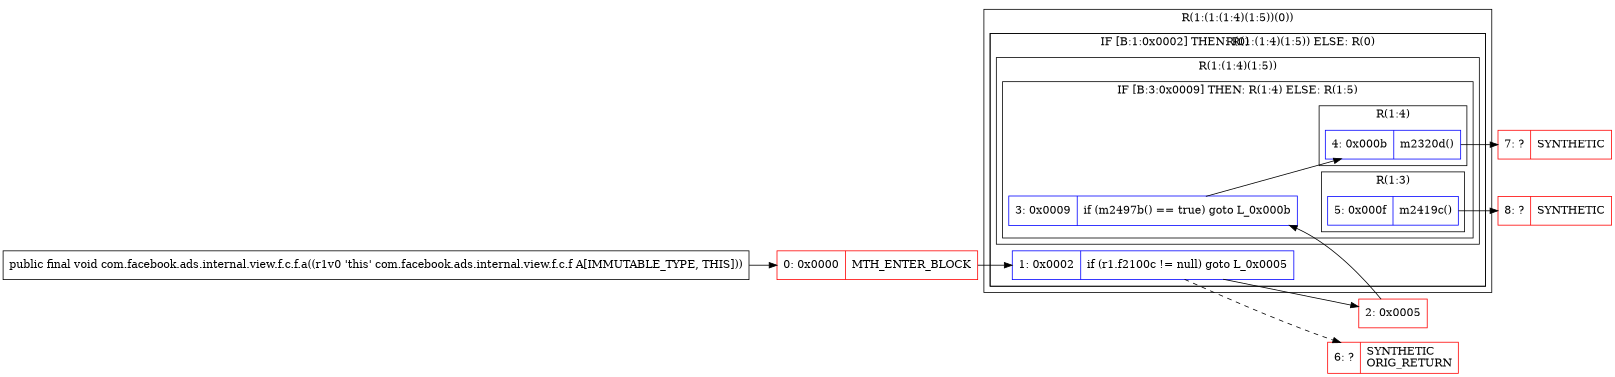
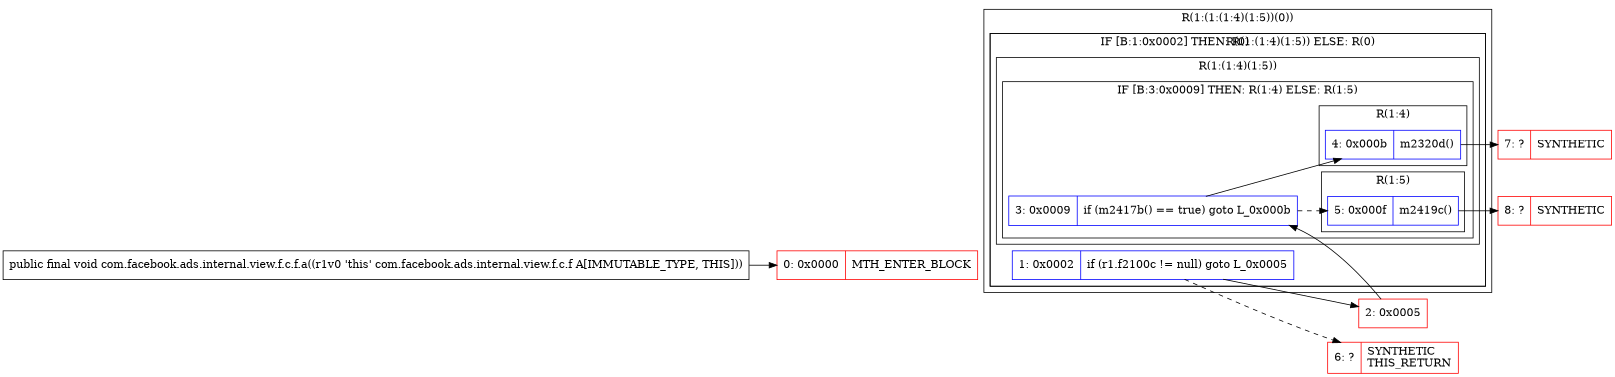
(1393, 181) -> (1393, 181)
(1187, 210) -> (1187, 210)
none -> (1309, 211)
(995, 265) -> none
(1409, 363) -> (1409, 363)
